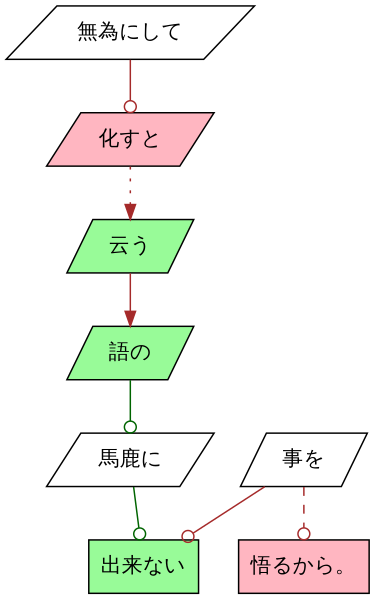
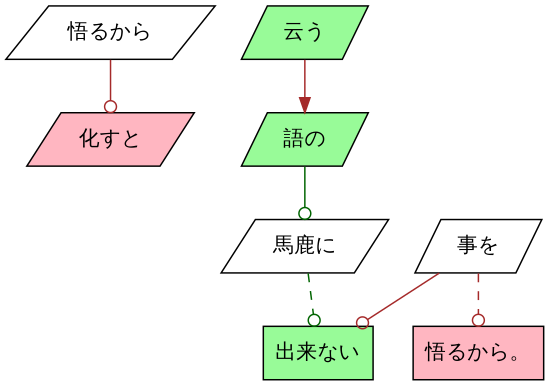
(130, 33) -> (111, 33)
(130, 186) -> none
(136, 507) -> (311, 294)
